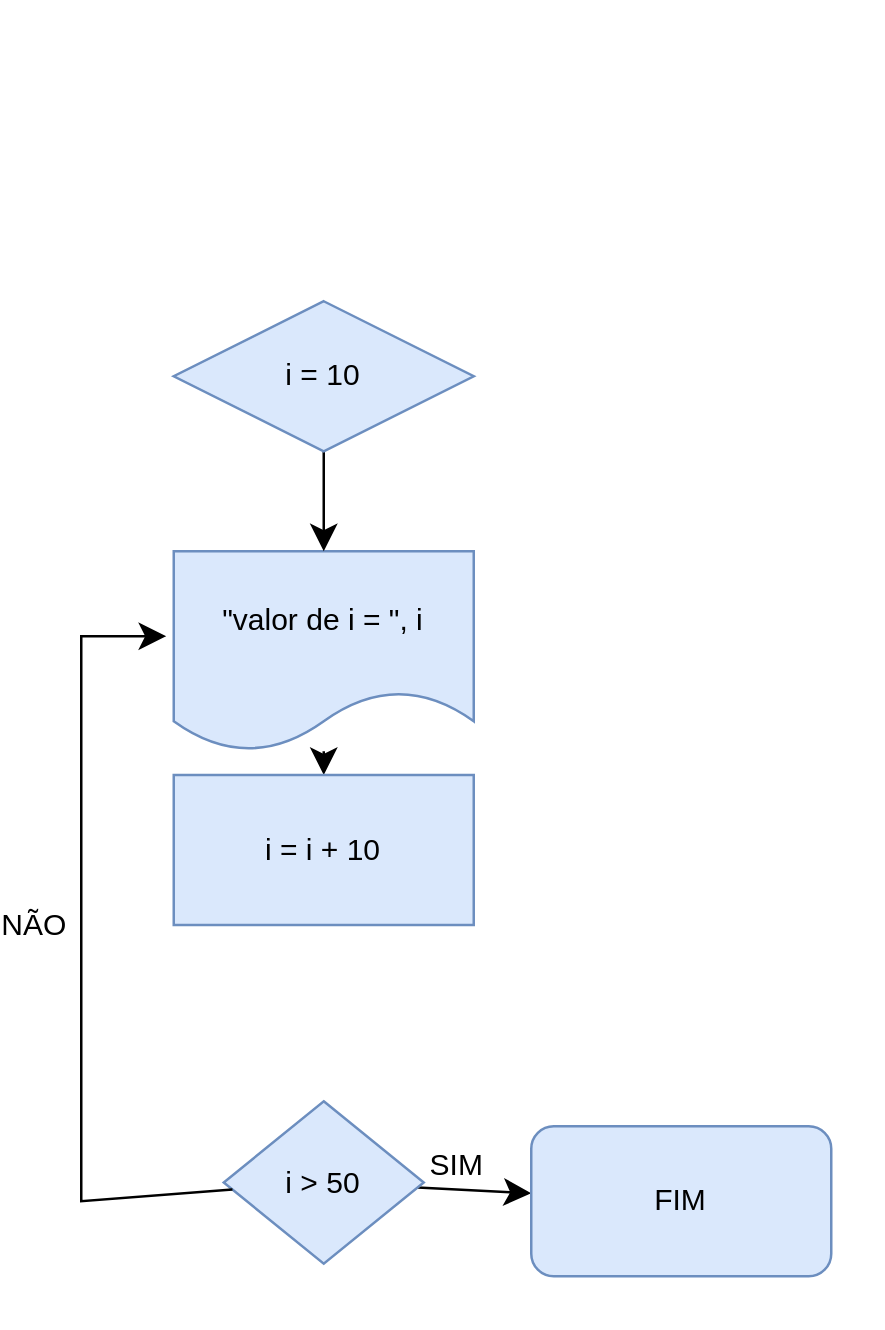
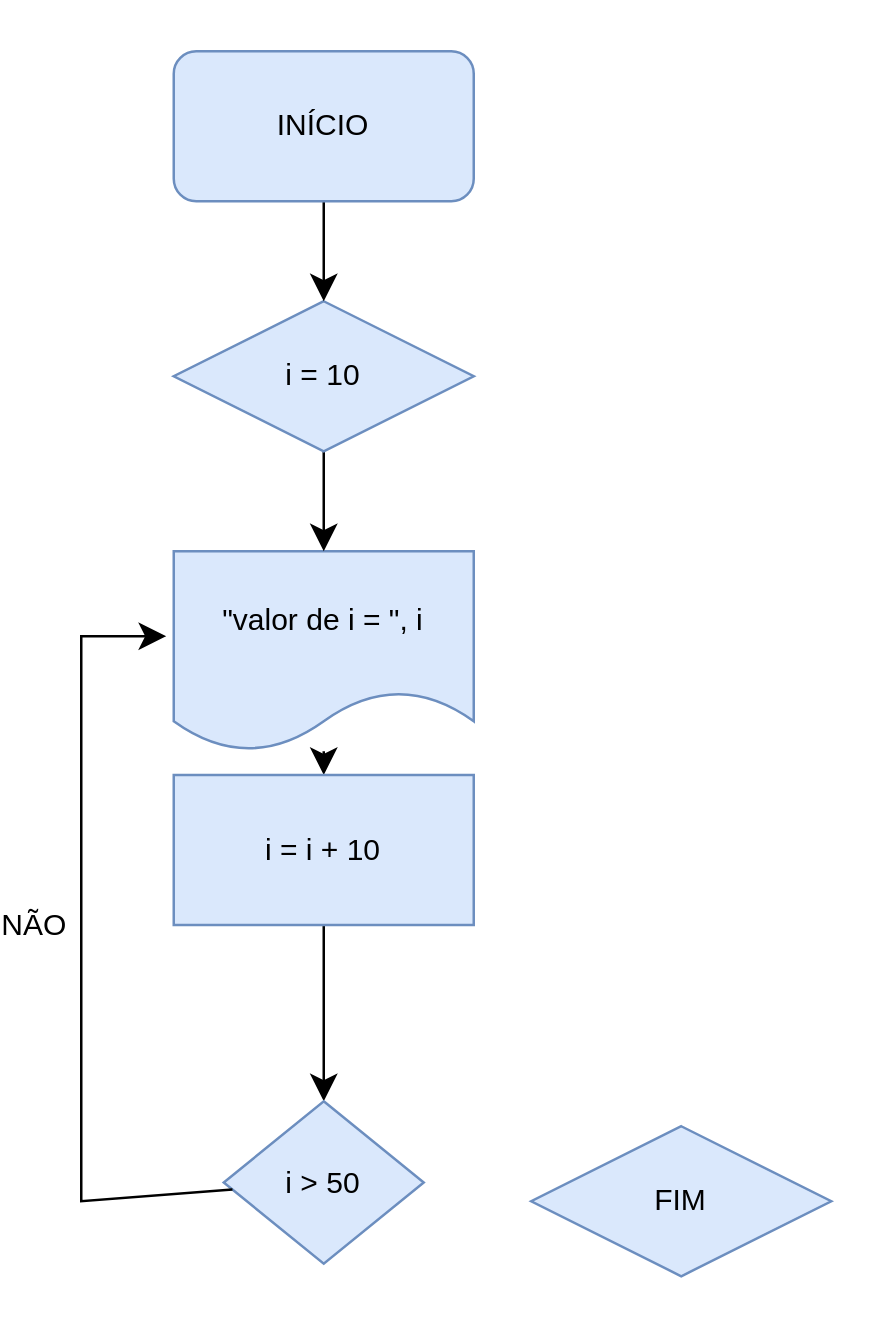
none -> (324, 126)
none -> (324, 242)
none -> (324, 1004)
(465, 1190) -> none
(681, 1201) -> (681, 1201)
